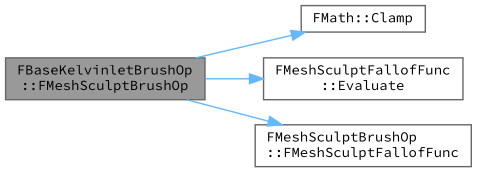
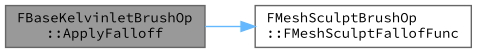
(363, 19) -> none
(105, 79) -> (105, 26)
(363, 79) -> none
